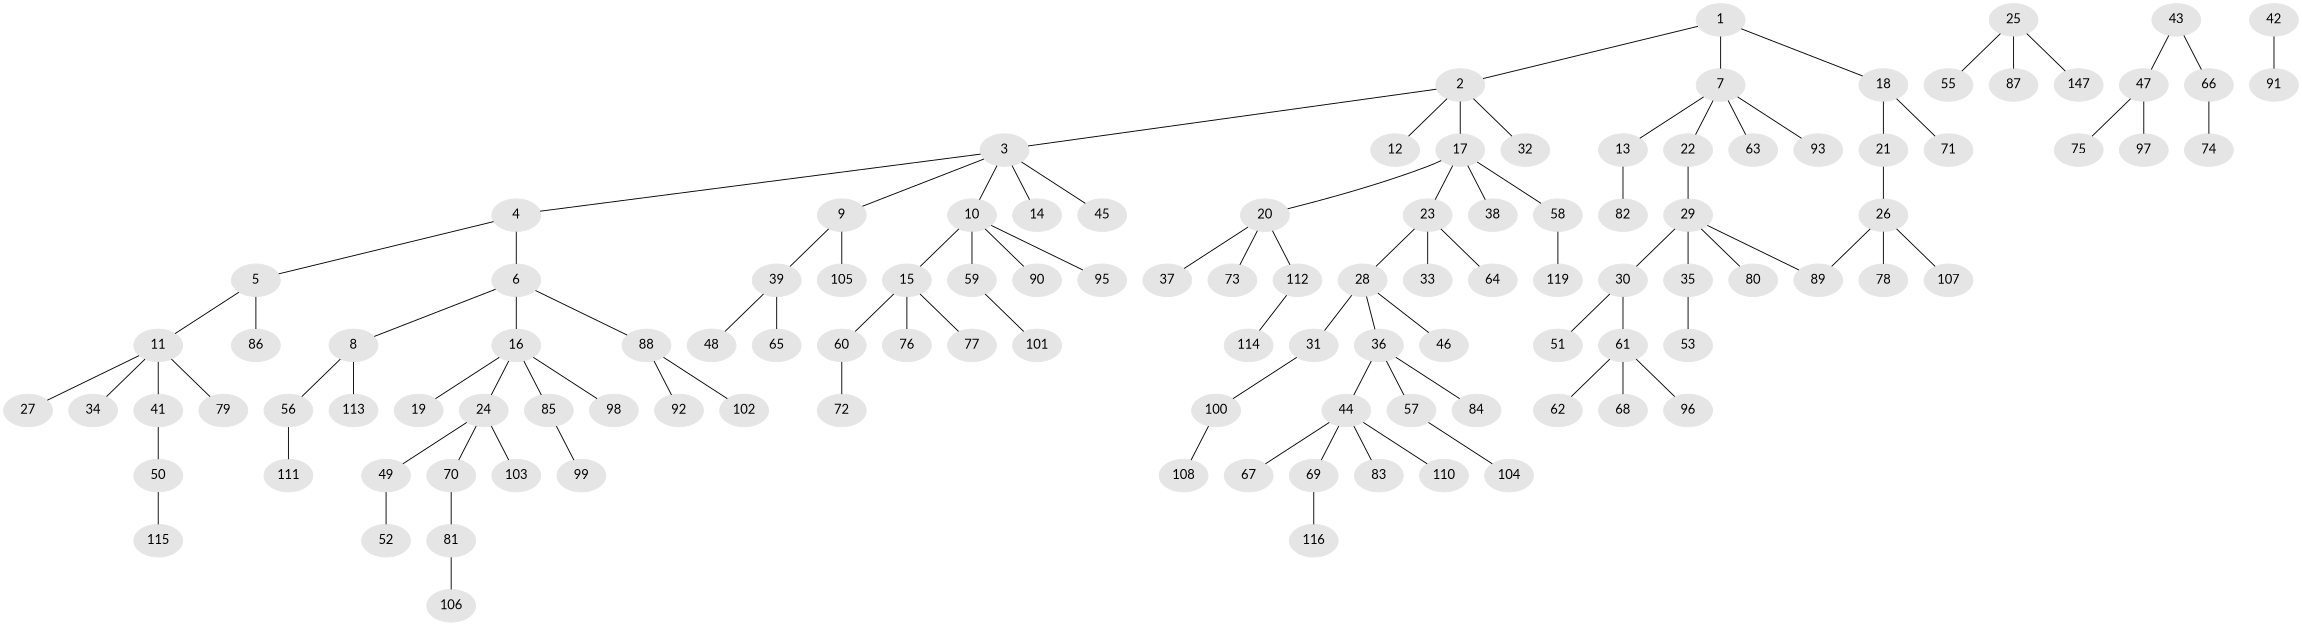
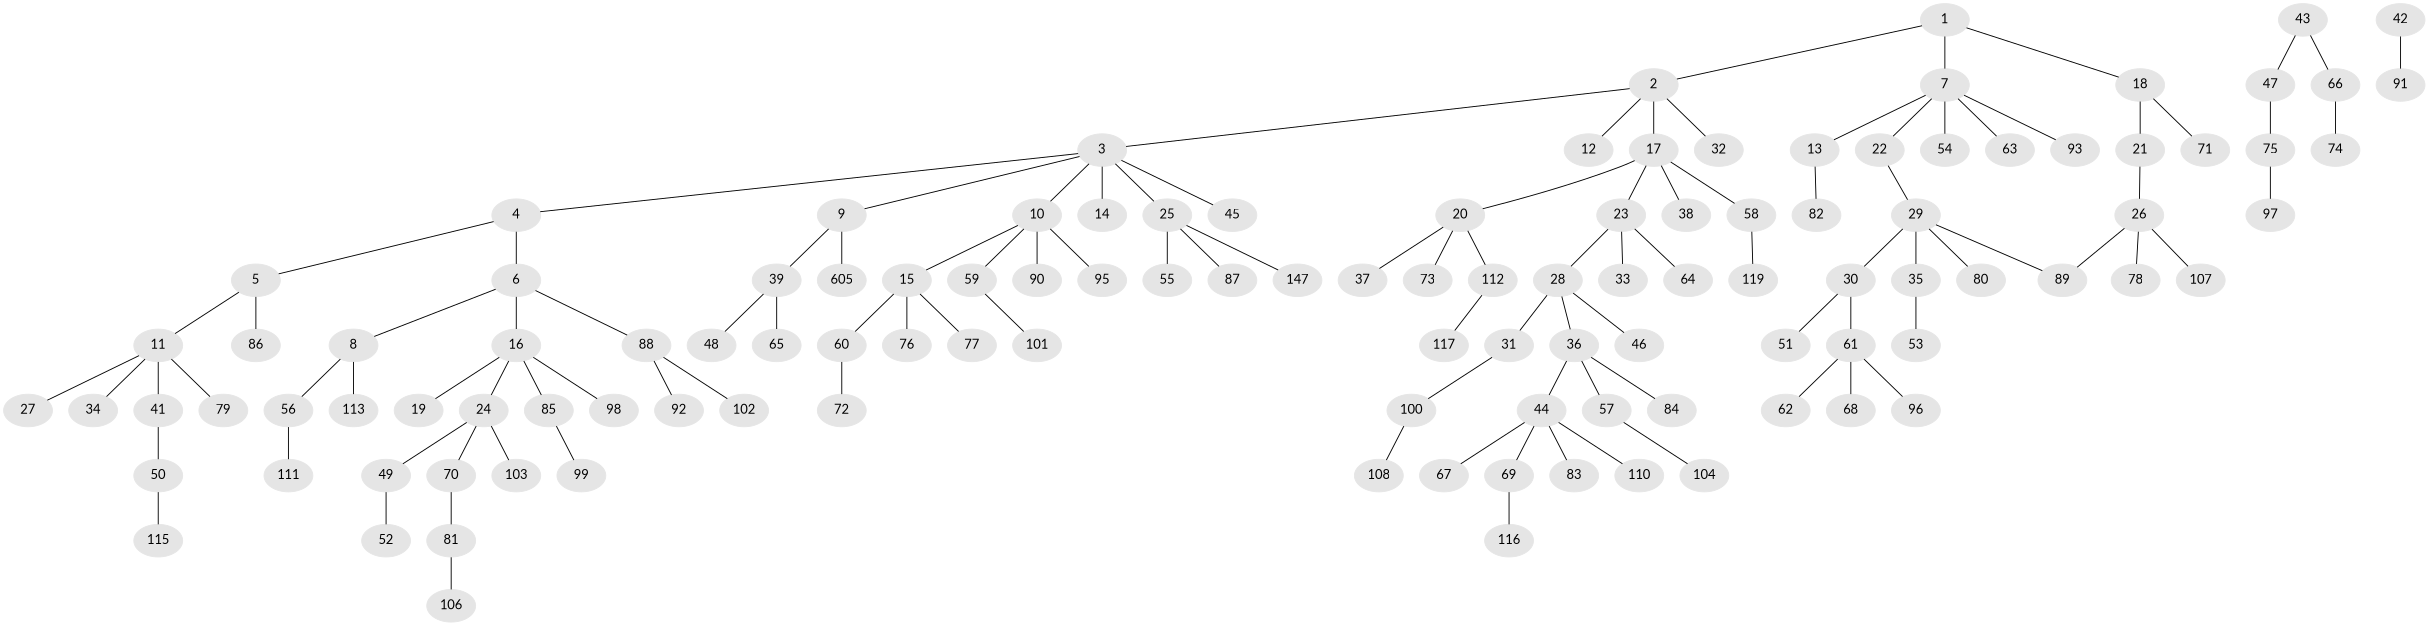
(2144, 118) -> (2270, 183)
none -> (1945, 150)
none -> (1135, 183)
(842, 280) -> (842, 280)
(1249, 345) -> (1444, 345)
